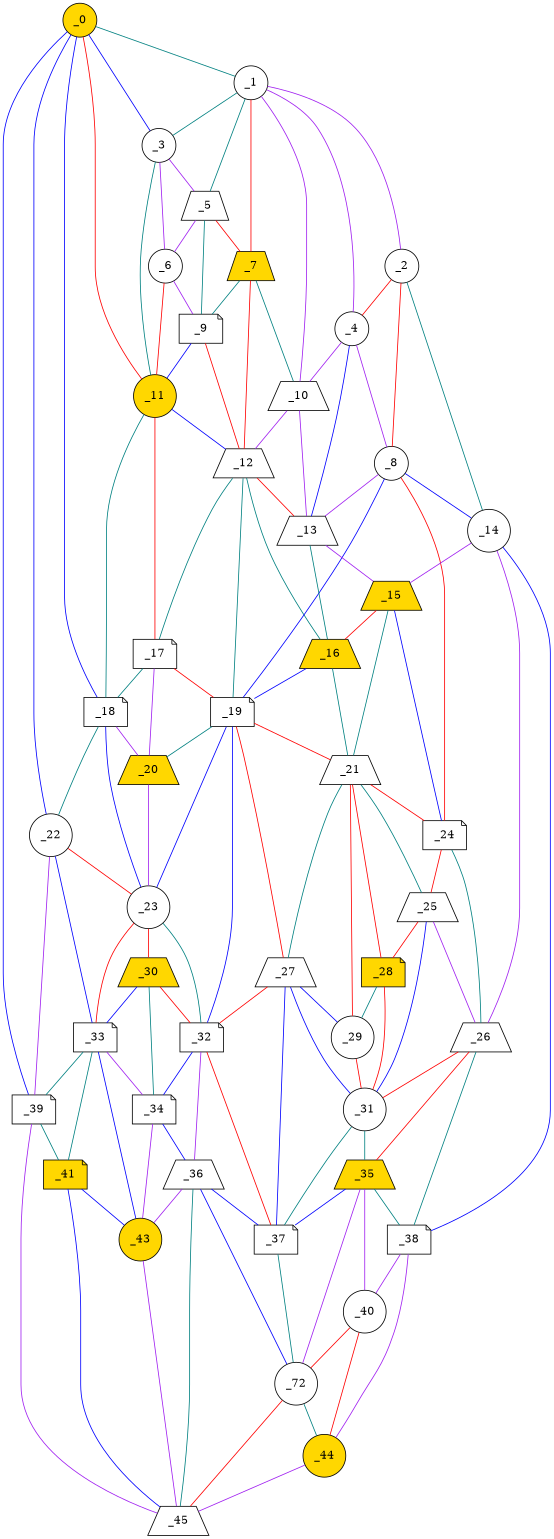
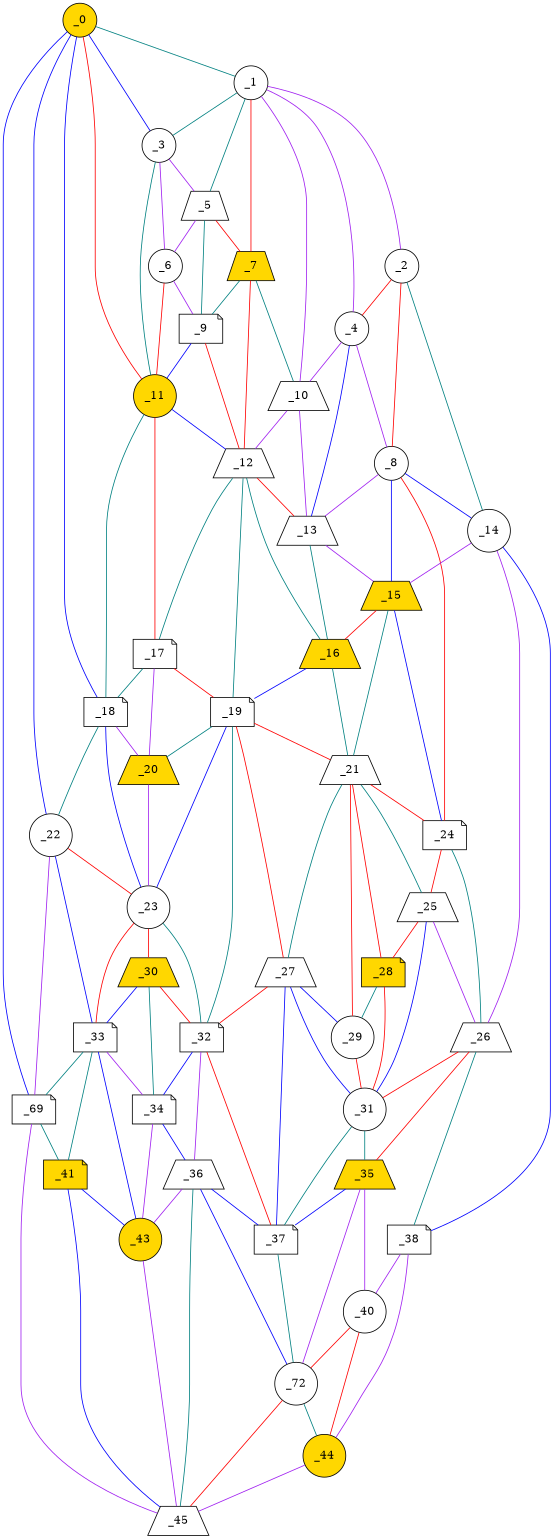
(323, 586) -> (391, 531)
(232, 876) -> (232, 876)
(34, 1109) -> (34, 1109)
(387, 1207) -> none
